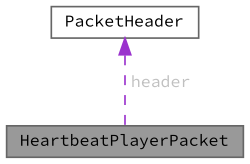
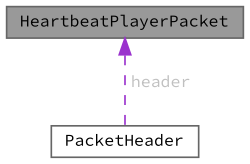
(125, 90) -> (125, 90)
